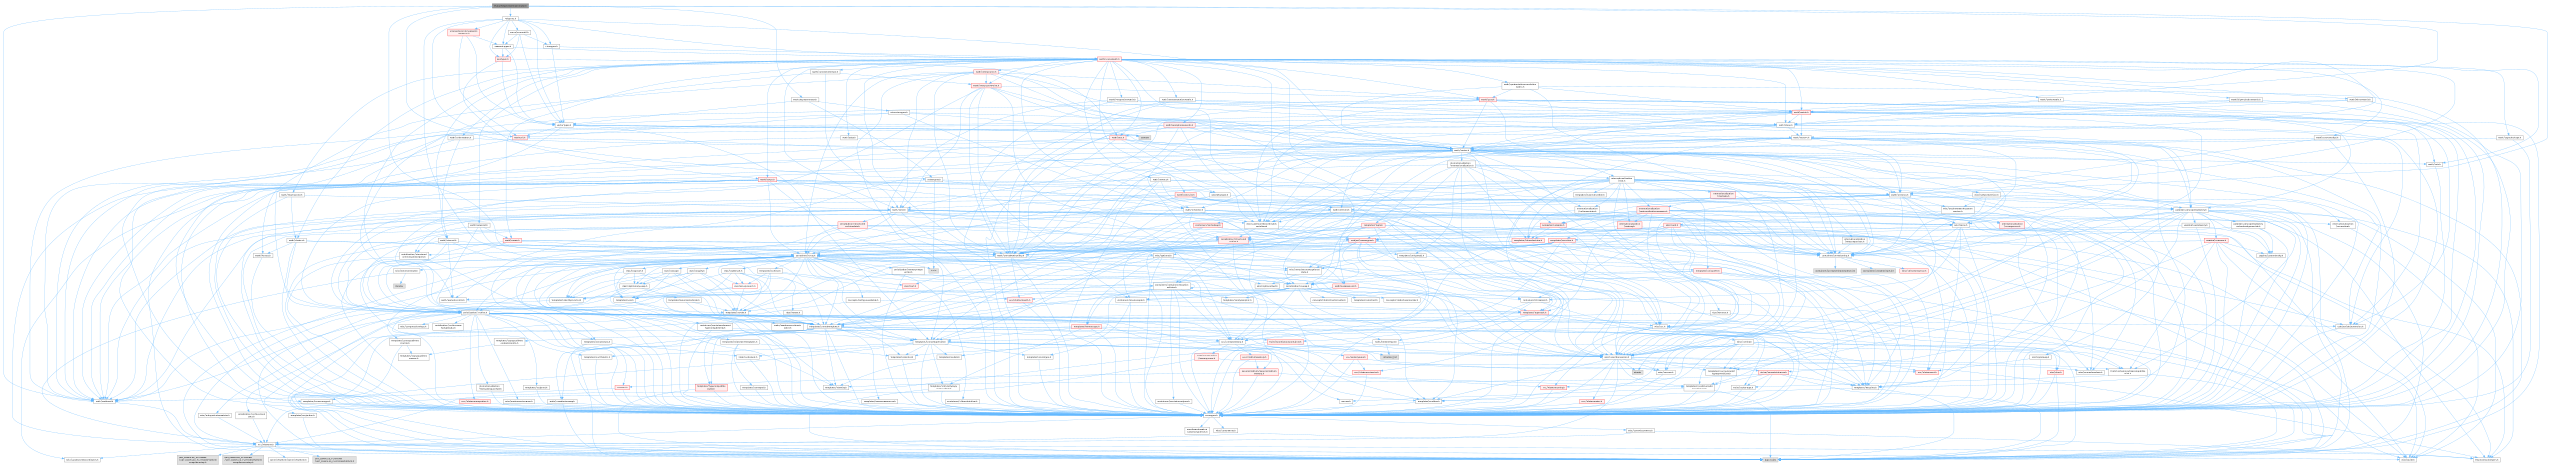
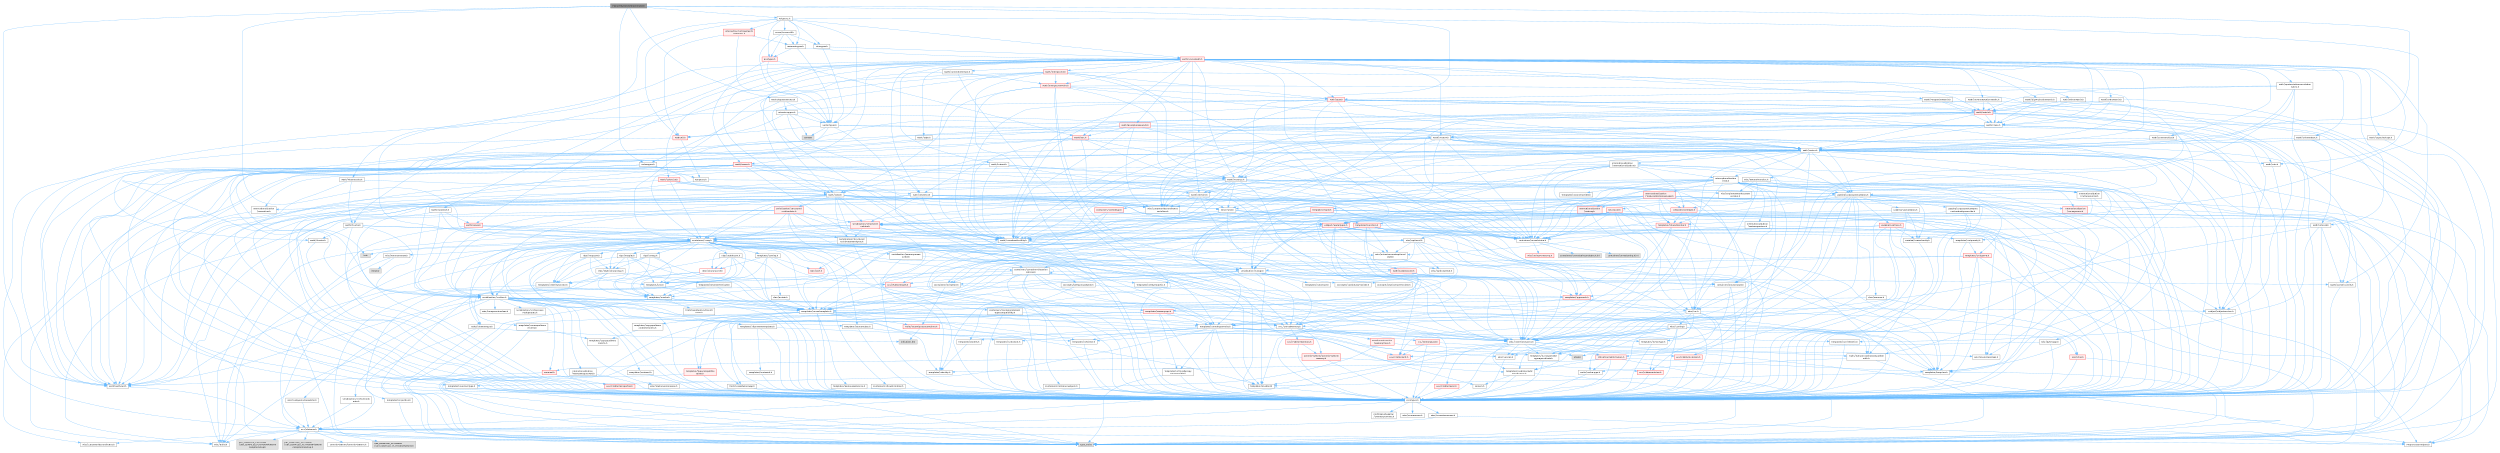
(1220, 195) -> (701, 180)
(1723, 195) -> none
(1438, 224) -> (1521, 202)
(748, 357) -> (1008, 342)
